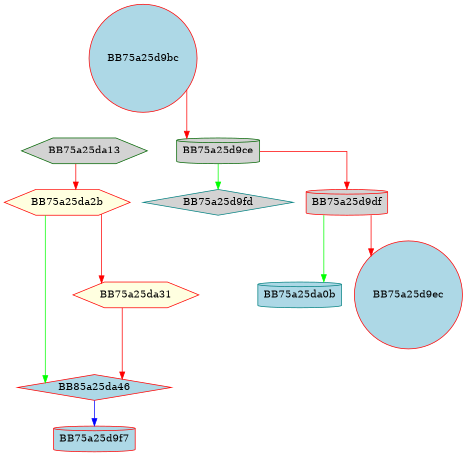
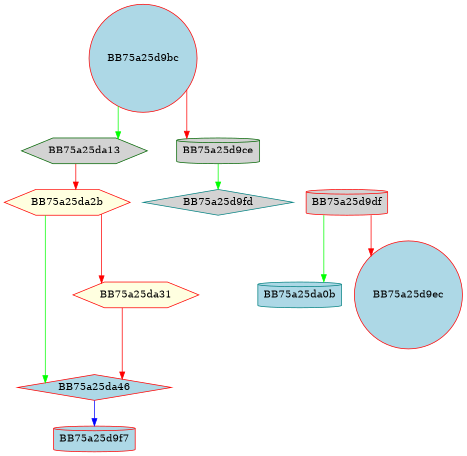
none -> (118, 119)
(319, 151) -> none
(94, 387) -> (94, 387)
